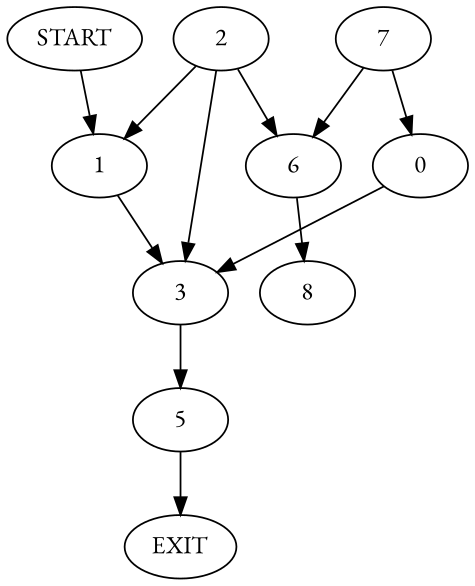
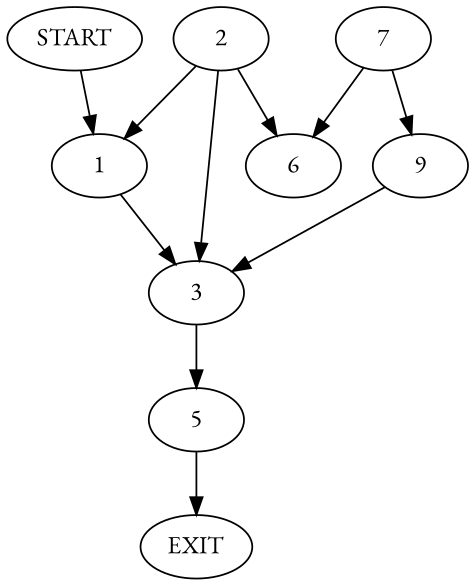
(420, 166) -> (420, 166)
(308, 293) -> none
